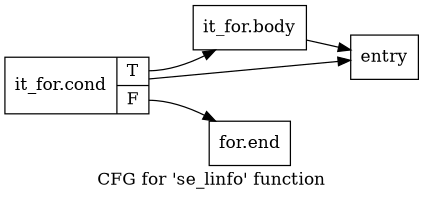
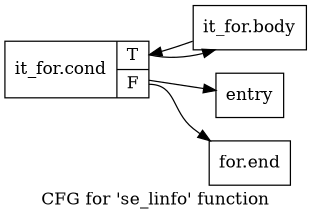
(323, 44) -> (177, 47)
